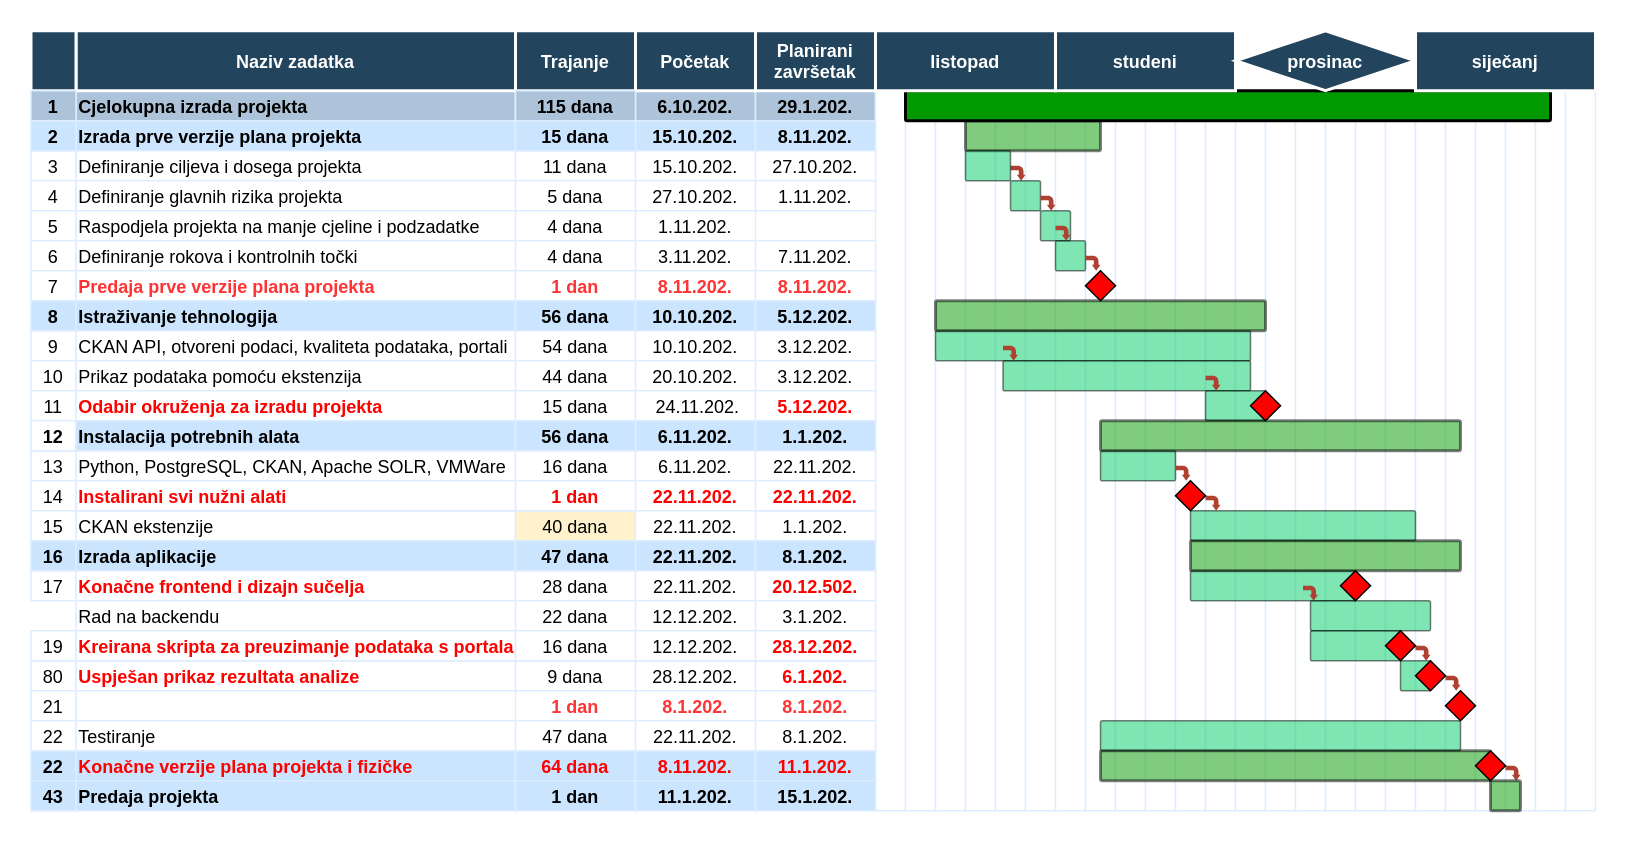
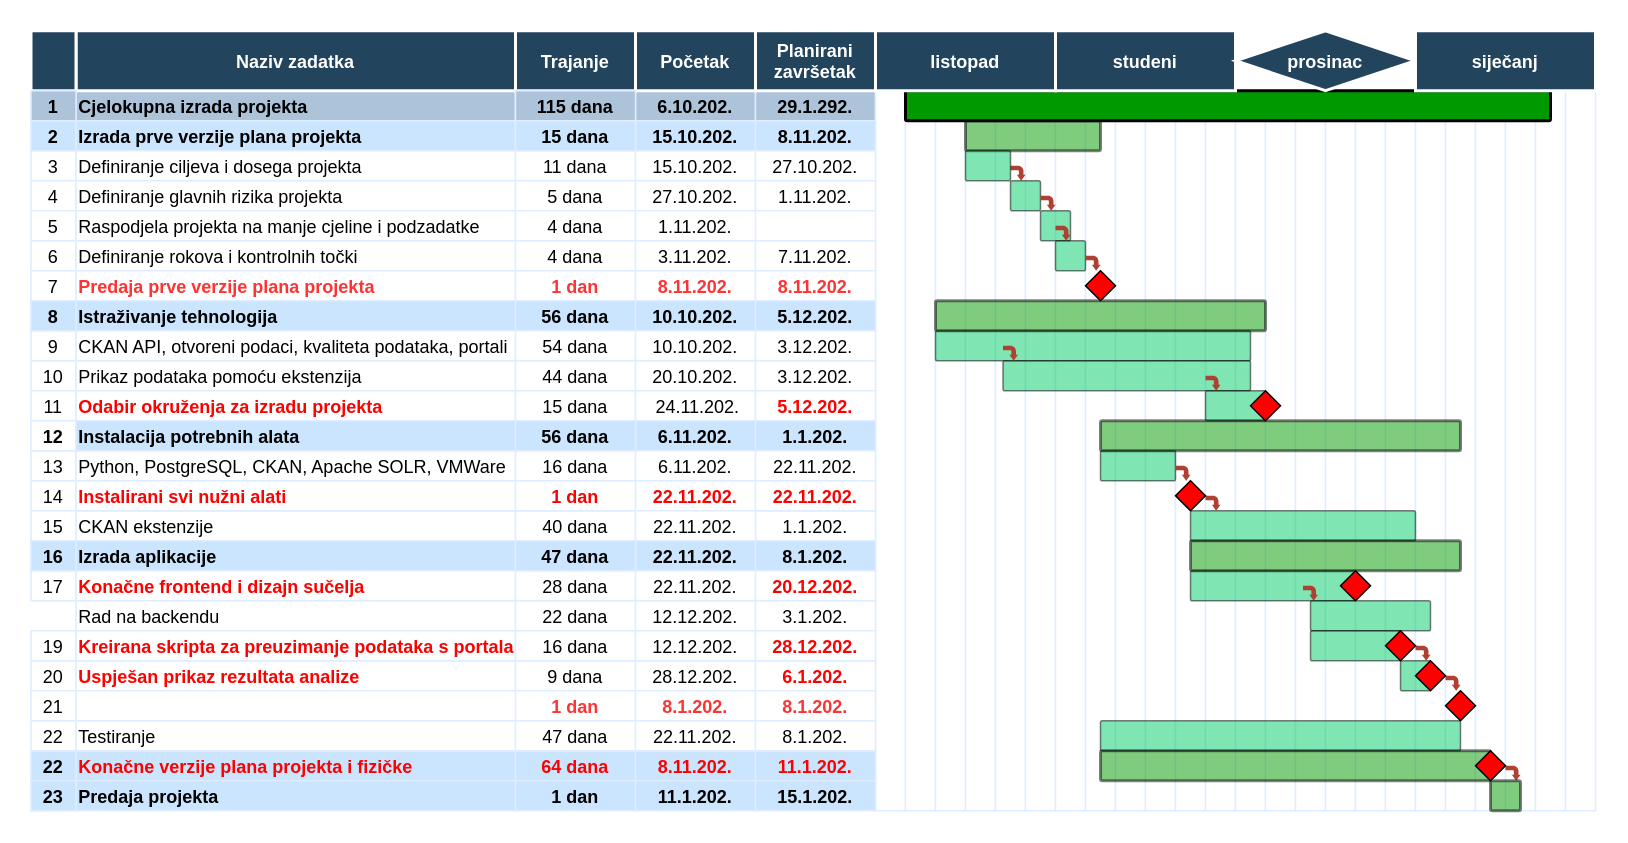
(815, 107) -> (815, 107)
(575, 526) -> (575, 526)
(815, 587) -> (815, 587)
(53, 677) -> (53, 677)
(53, 797) -> (53, 797)
